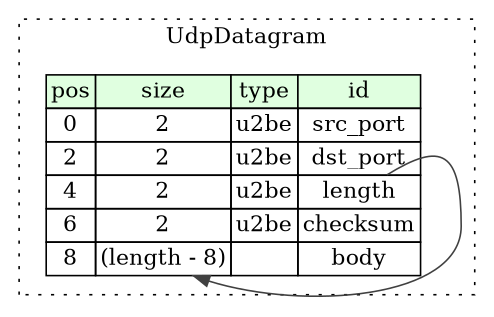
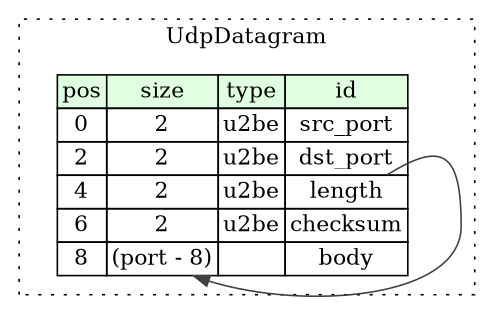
(163, 258) -> (162, 258)
